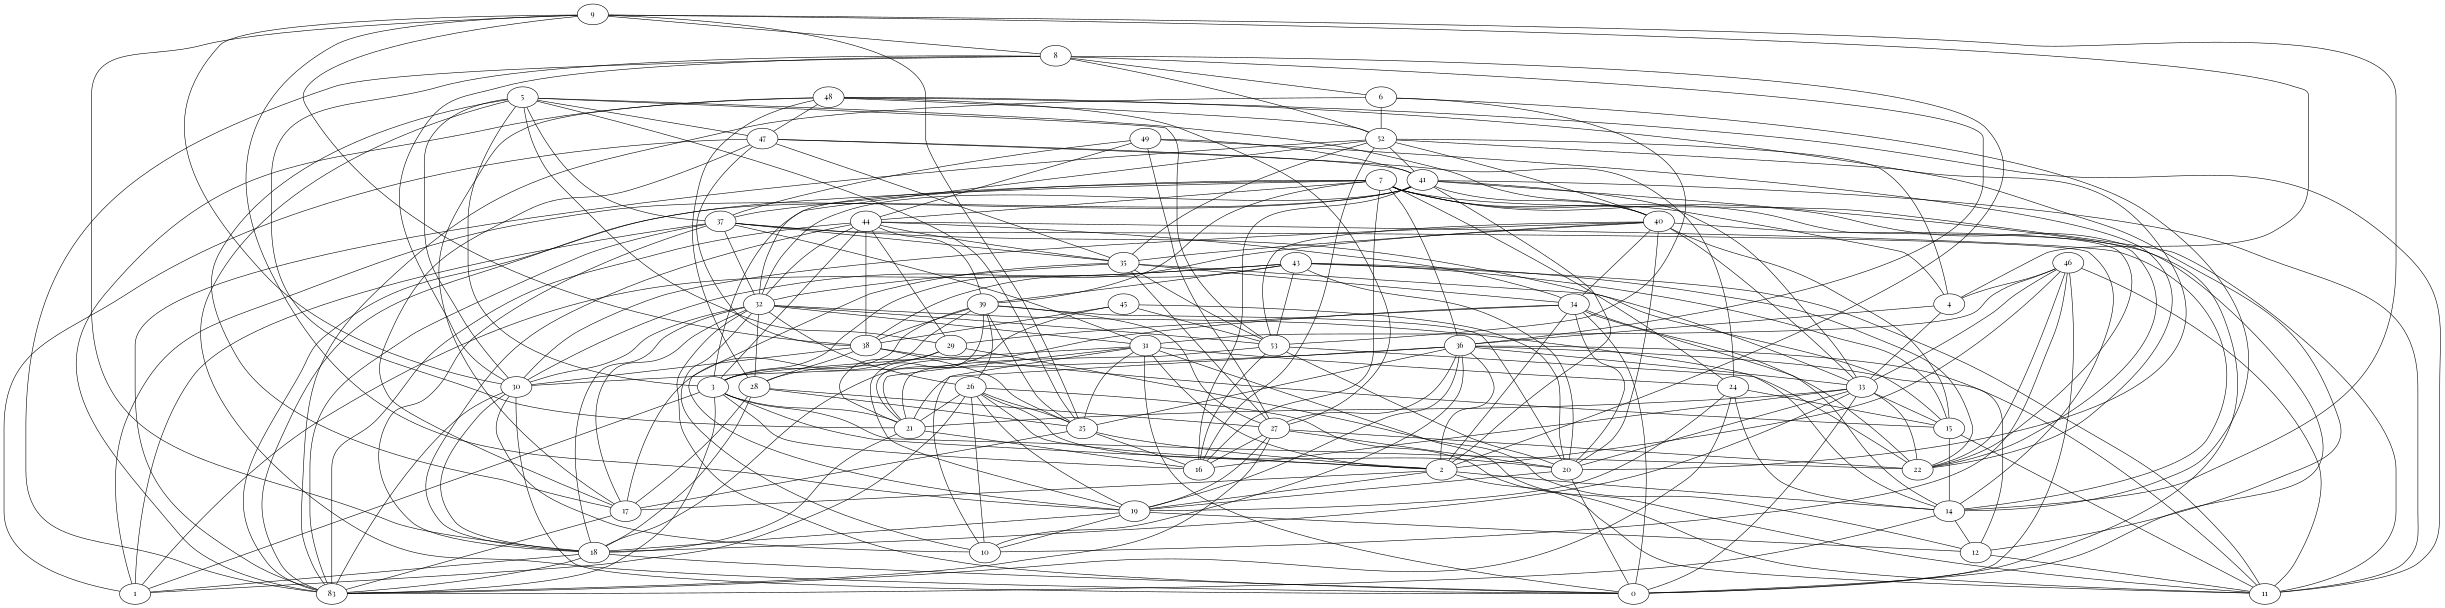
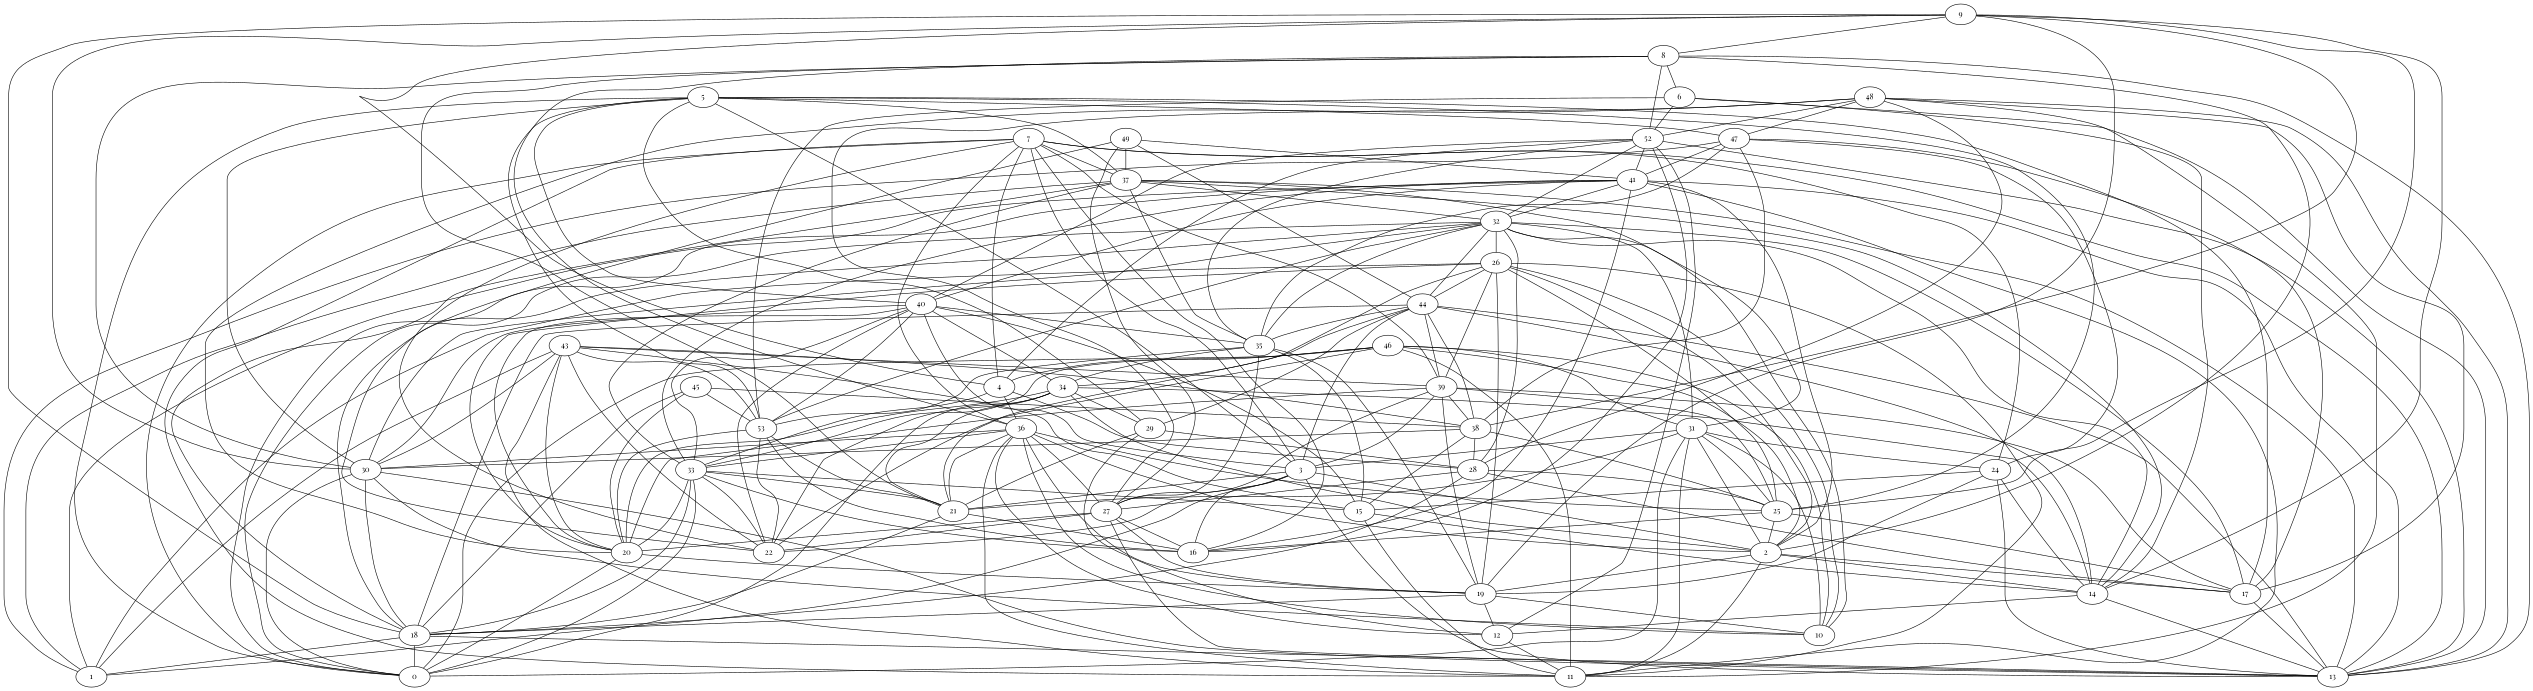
(1124, 201) -> (1459, 283)
none -> (1219, 449)
(332, 594) -> (2333, 677)
